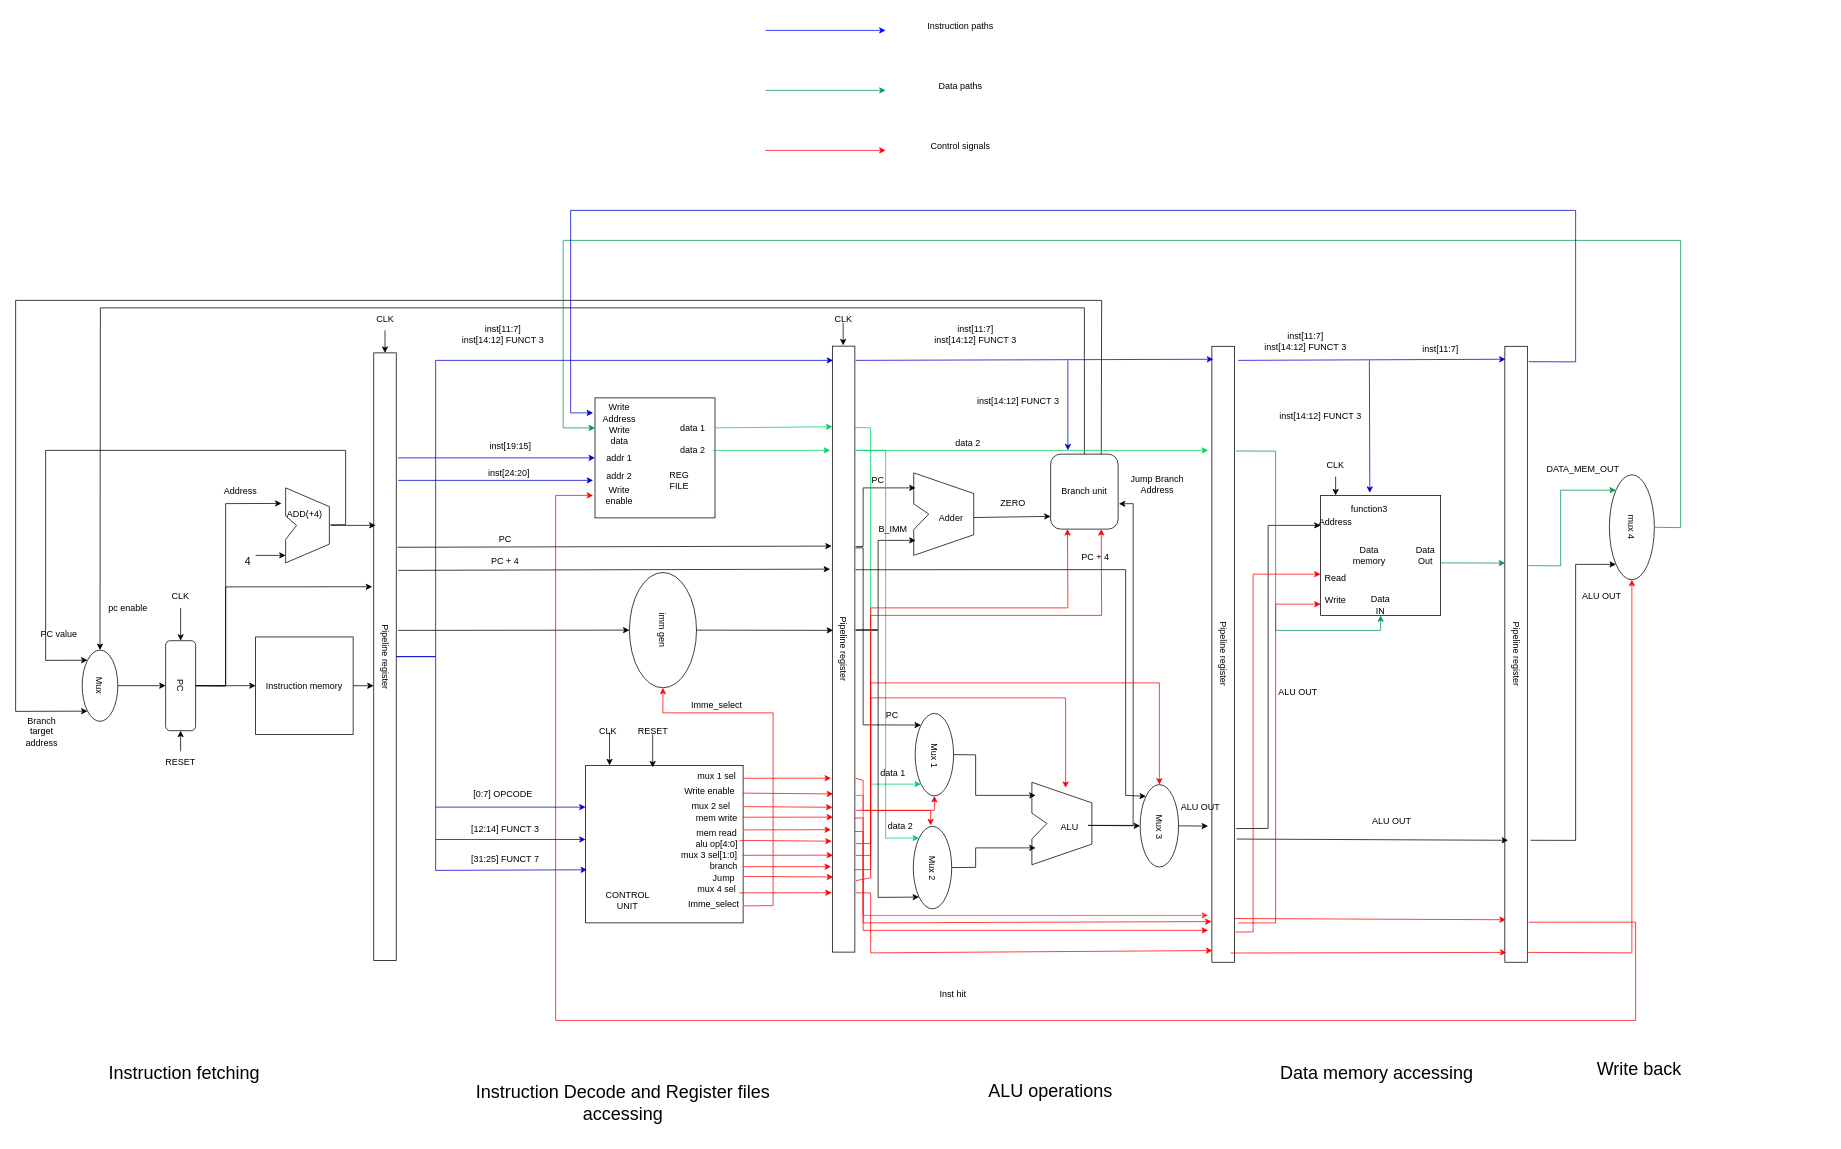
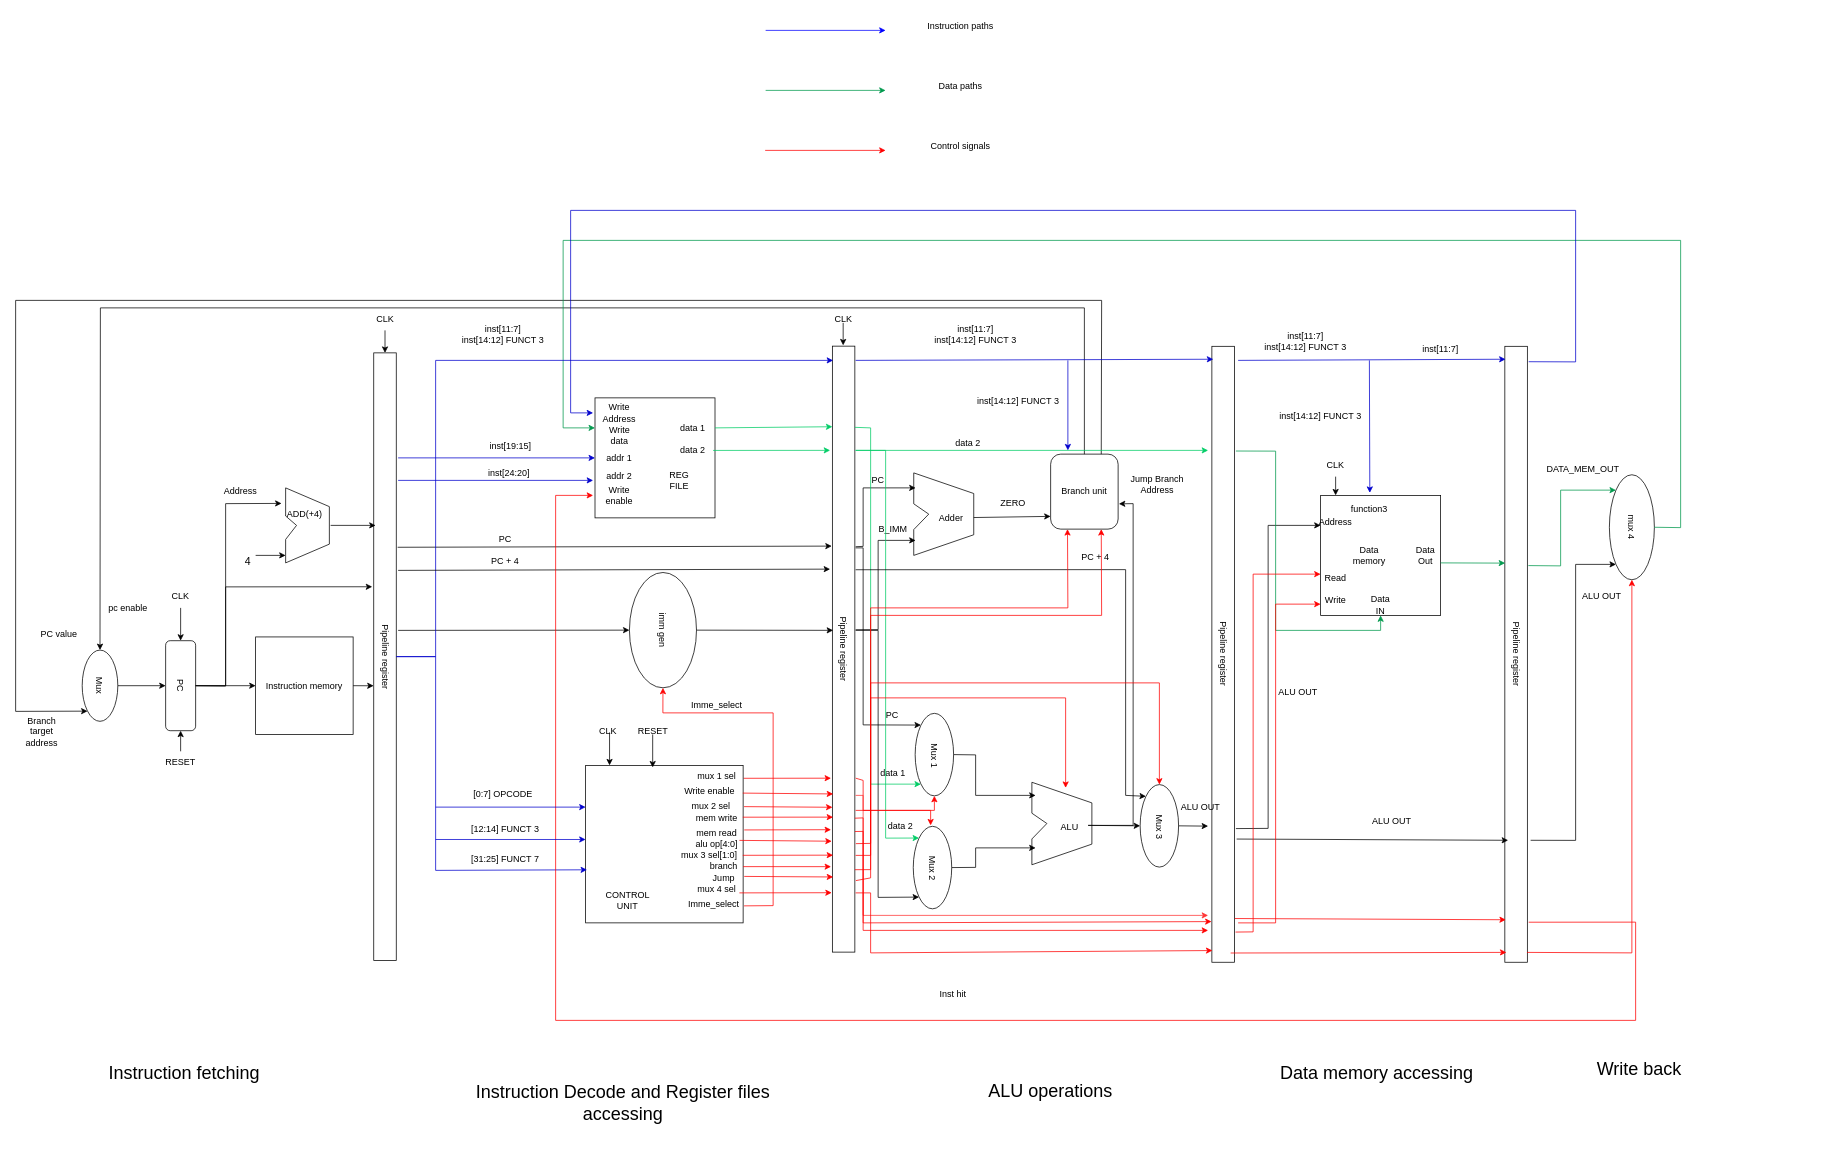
(108, 450) -> none
